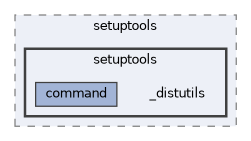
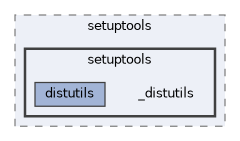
(76, 94) -> (70, 94)
